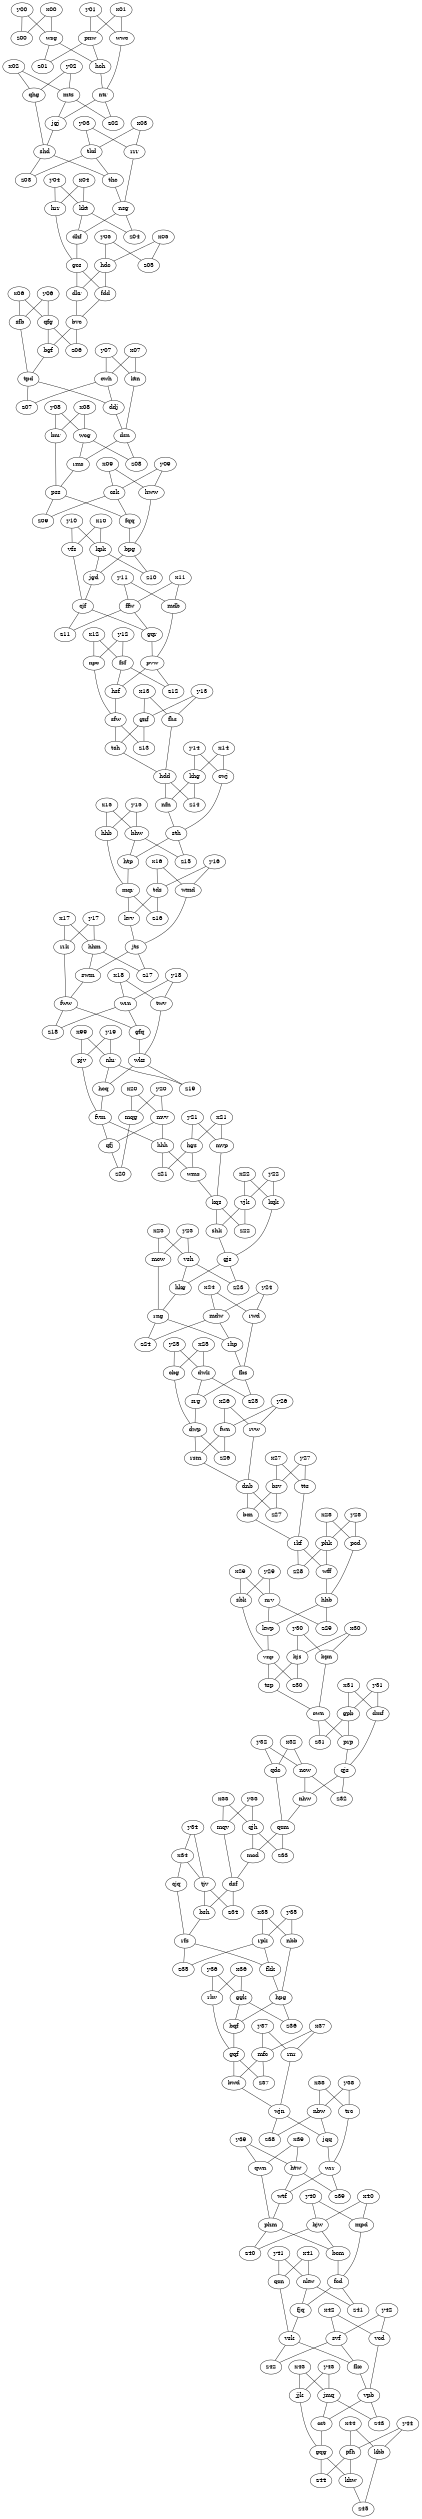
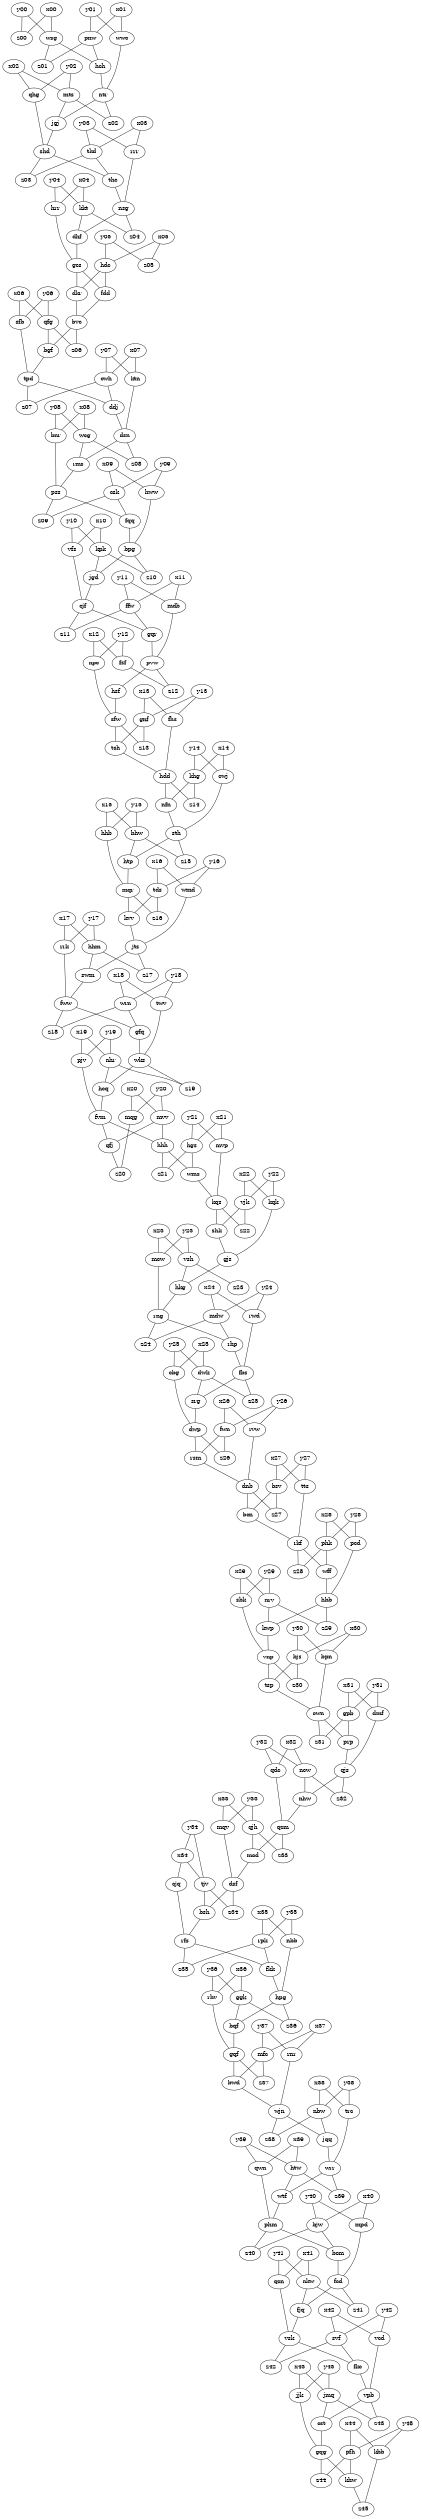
(119, 677) -> none
(82, 1032) -> (82, 1032)
(233, 1274) -> none
(408, 2424) -> (408, 2424)
